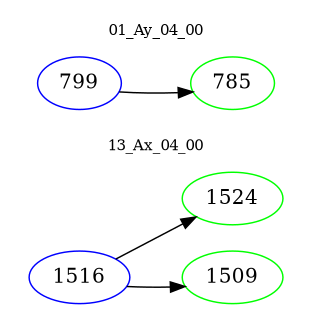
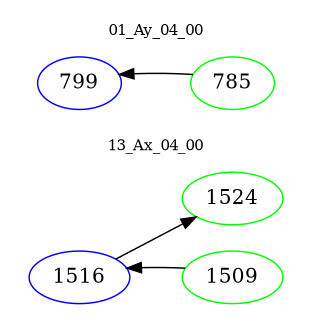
(149, 93) -> (164, 73)
(149, 287) -> (163, 268)
